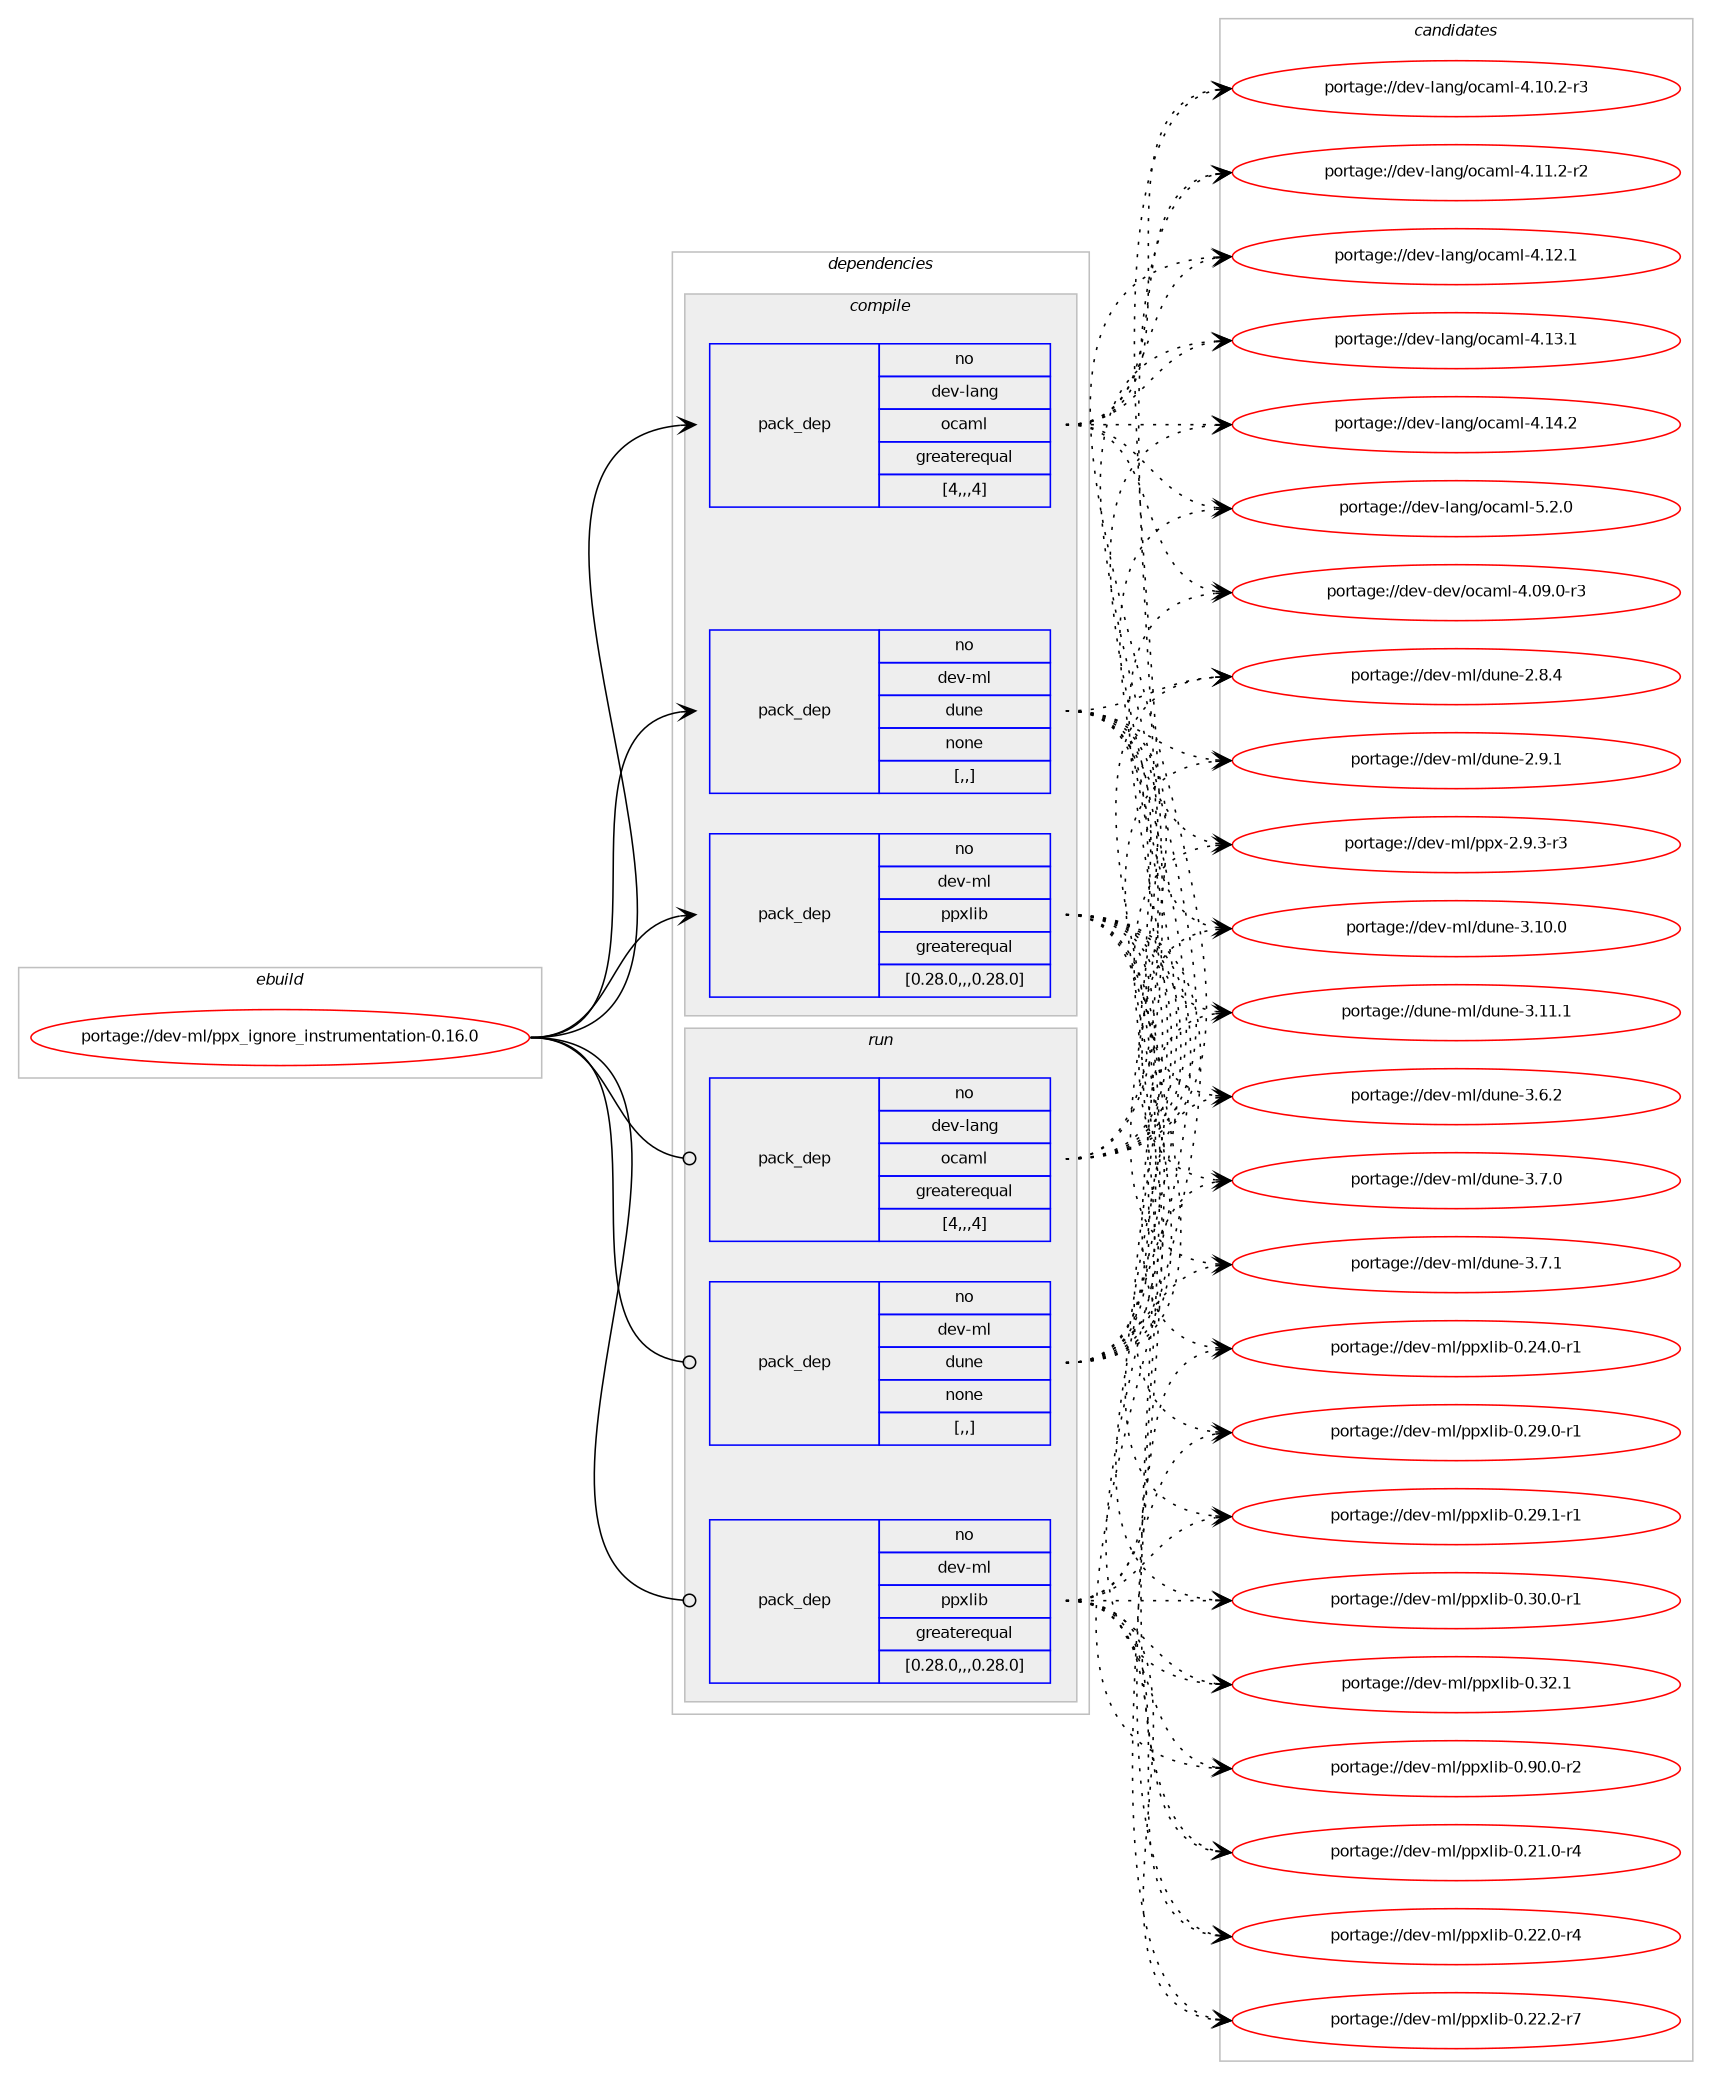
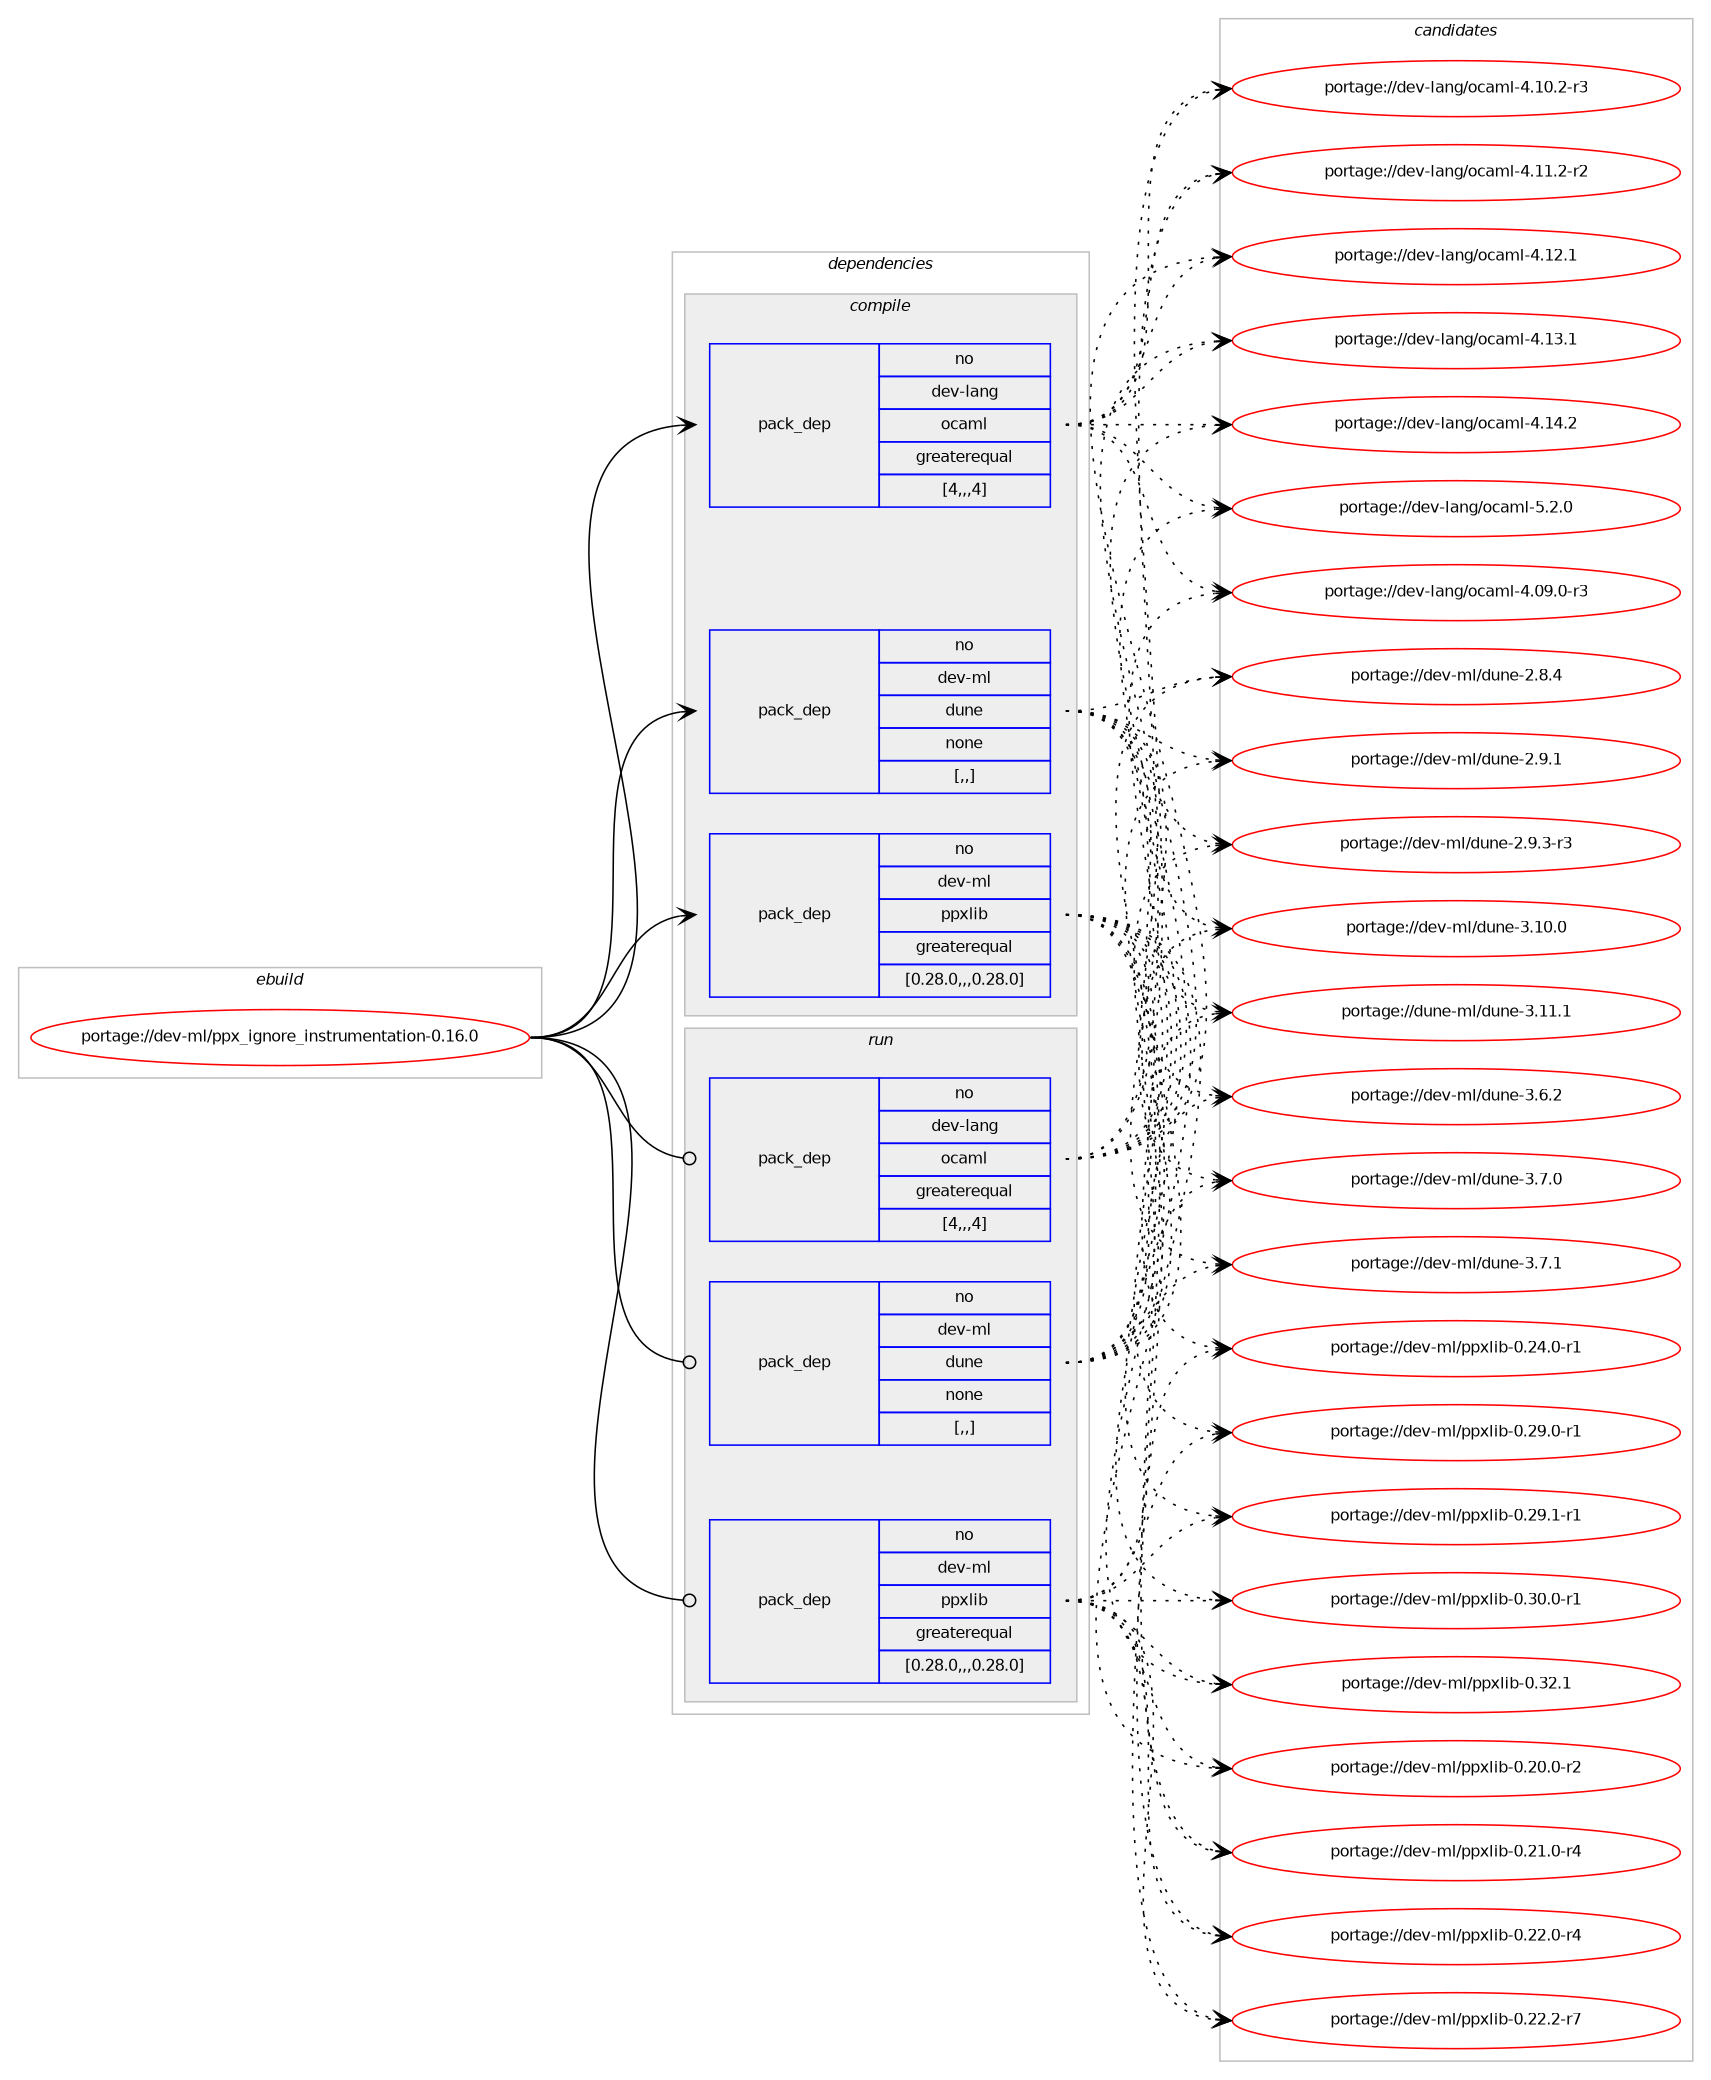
(1456, 593) -> (1456, 593)
(1456, 845) -> (1456, 845)
(1456, 1769) -> (1456, 1769)
